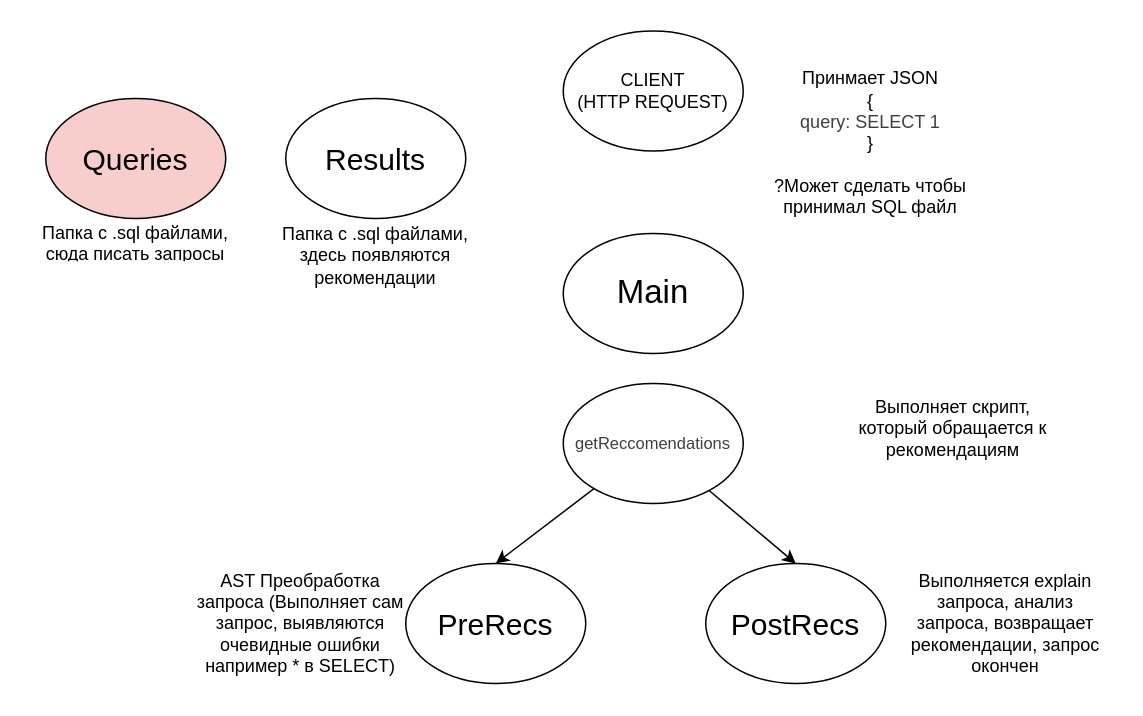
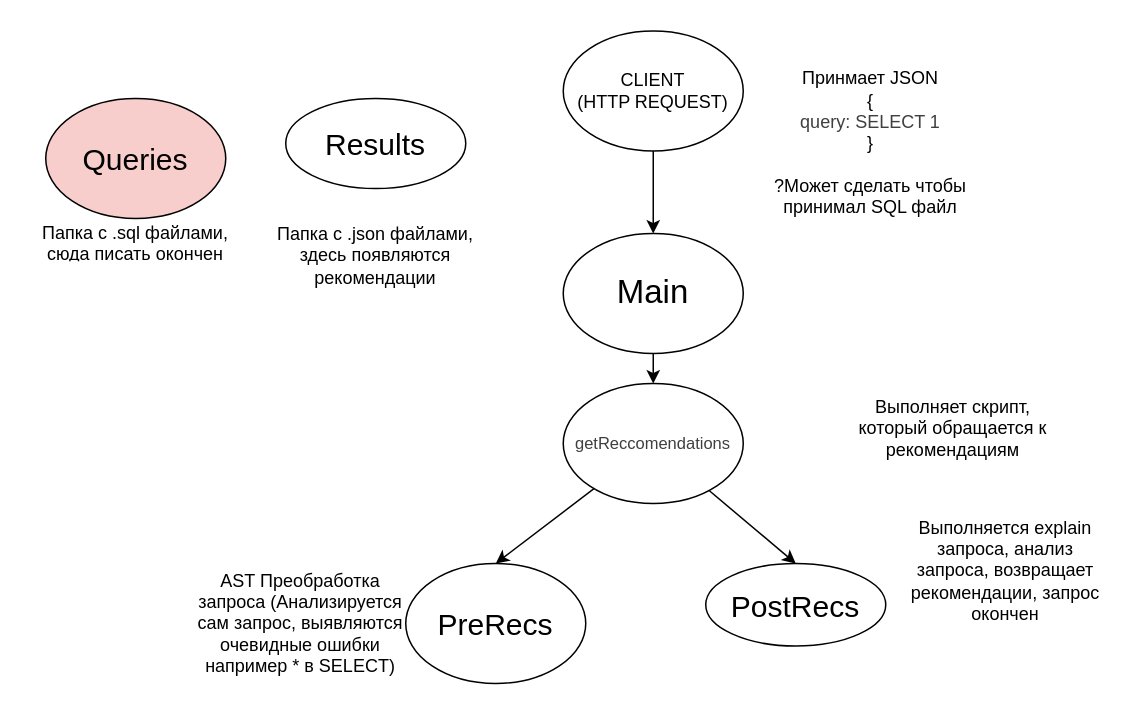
(376, 158) -> (376, 143)
none -> (653, 187)
(136, 241) -> (136, 241)
(376, 256) -> (376, 256)
none -> (653, 363)
(301, 623) -> (301, 623)
(796, 623) -> (796, 605)
(1006, 623) -> (1006, 571)
